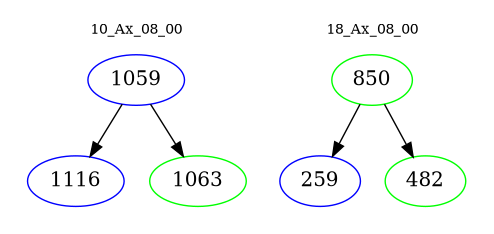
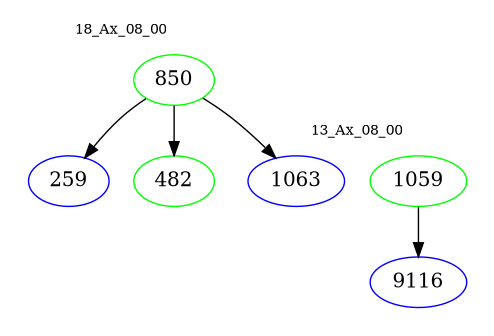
(137, 30) -> (357, 131)
(136, 80) -> (418, 181)
(163, 124) -> (246, 130)
(76, 181) -> (418, 282)
(198, 181) -> (296, 181)
